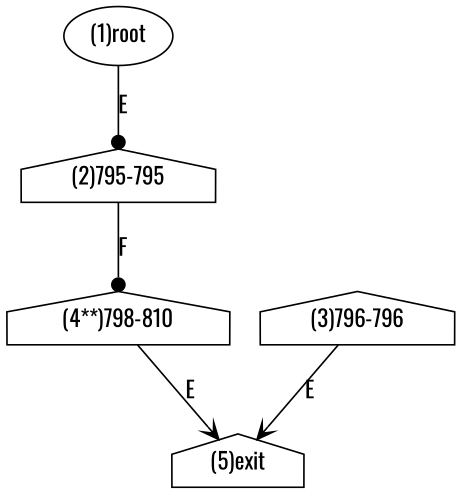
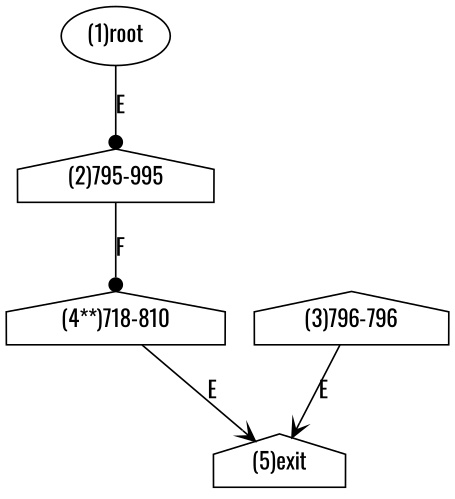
(118, 178) -> (116, 178)
(118, 321) -> (116, 321)
